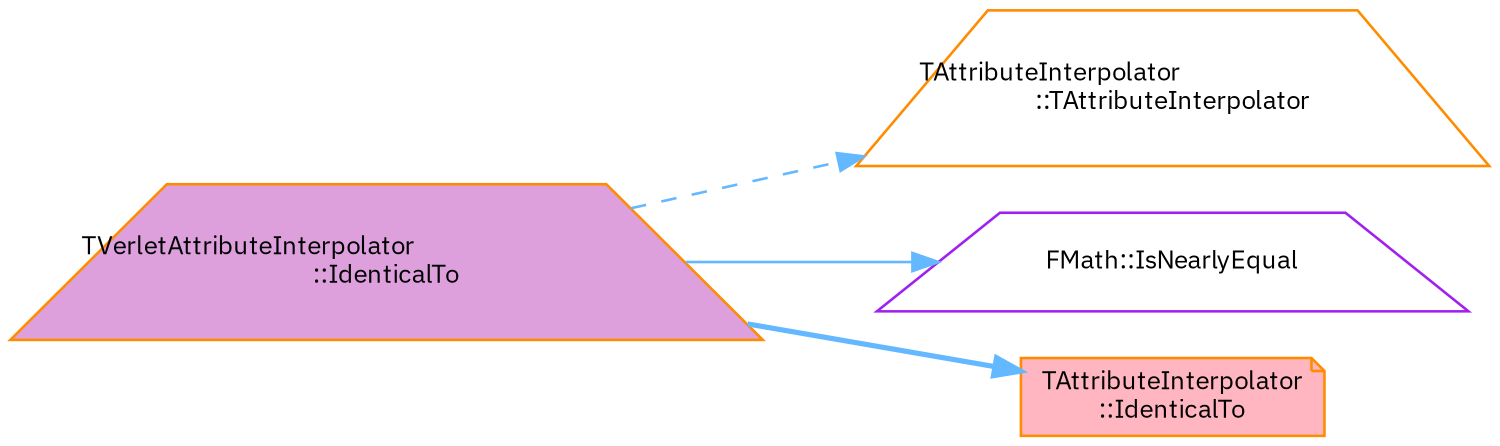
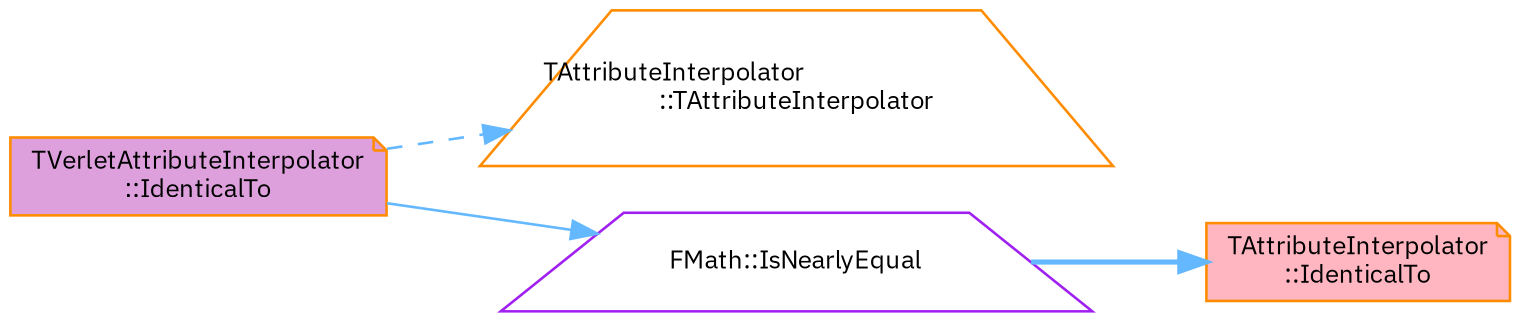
(387, 262) -> (198, 176)
(871, 345) -> (1105, 262)
